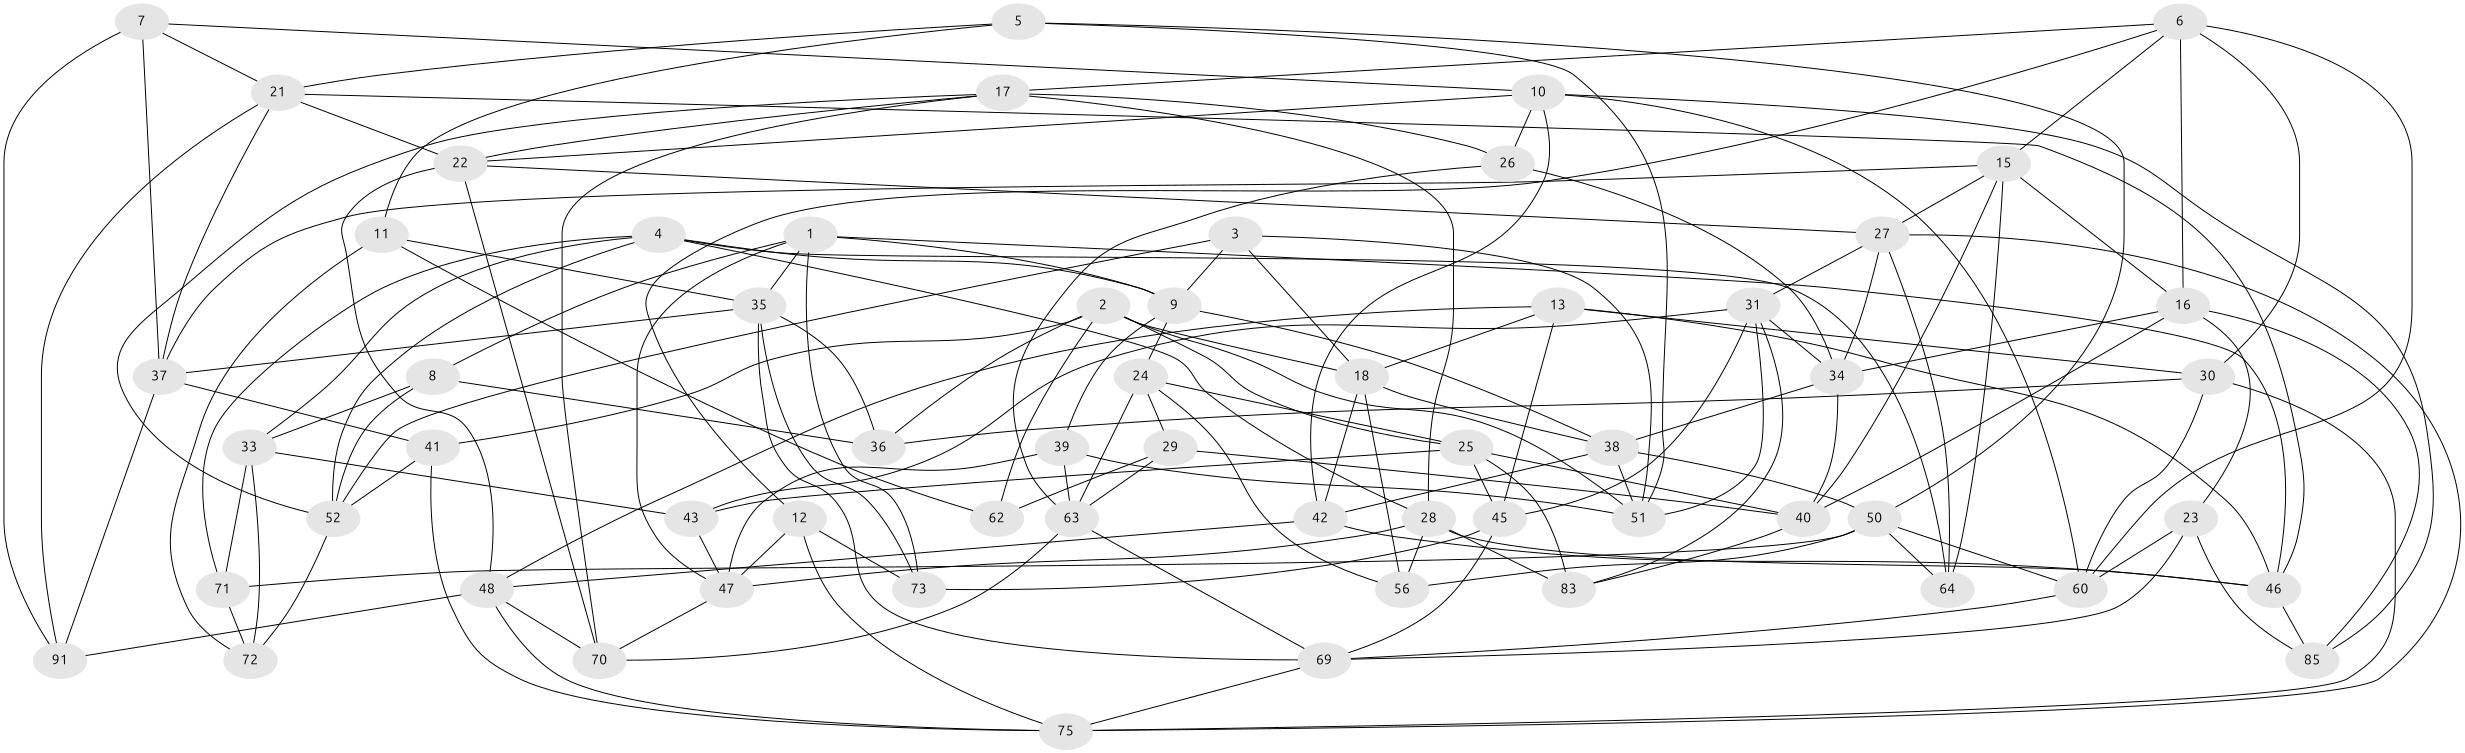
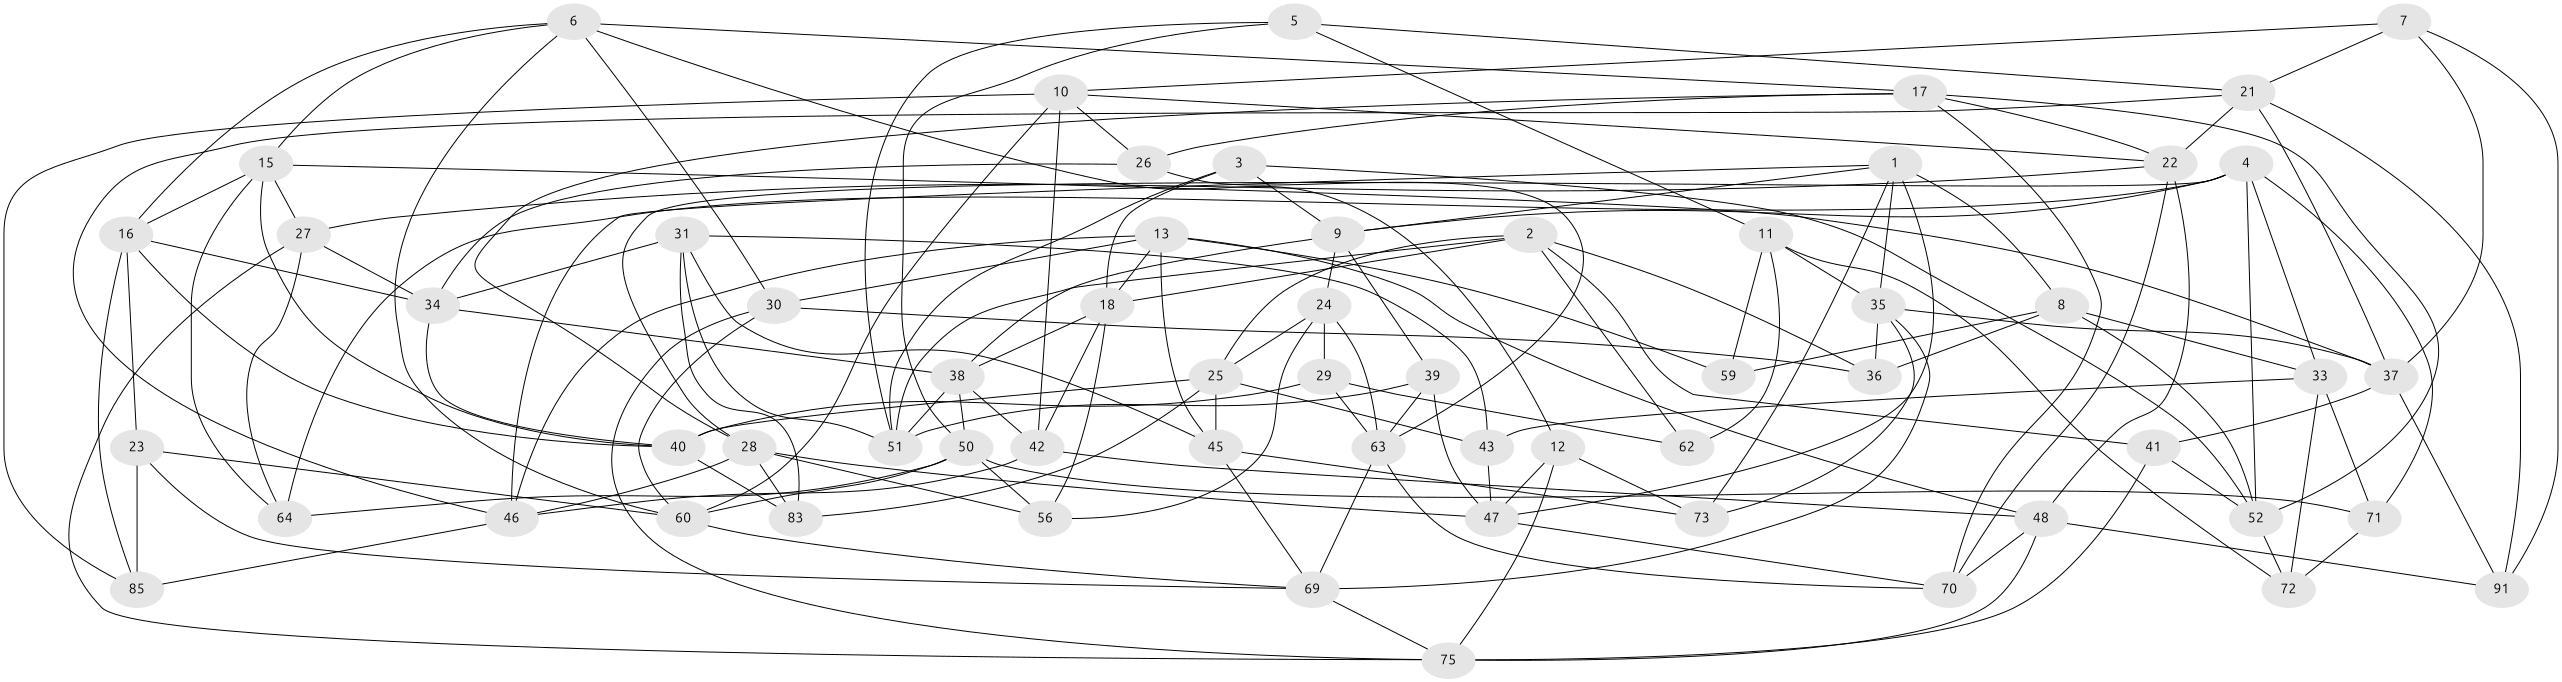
(1818, 270) -> none
none -> (1729, 377)
